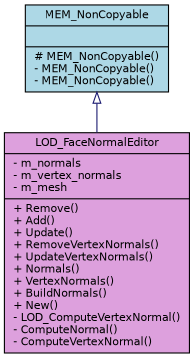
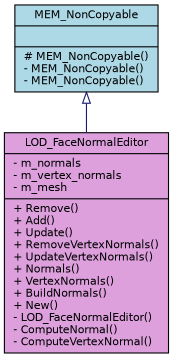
(97, 318) -> (83, 318)
